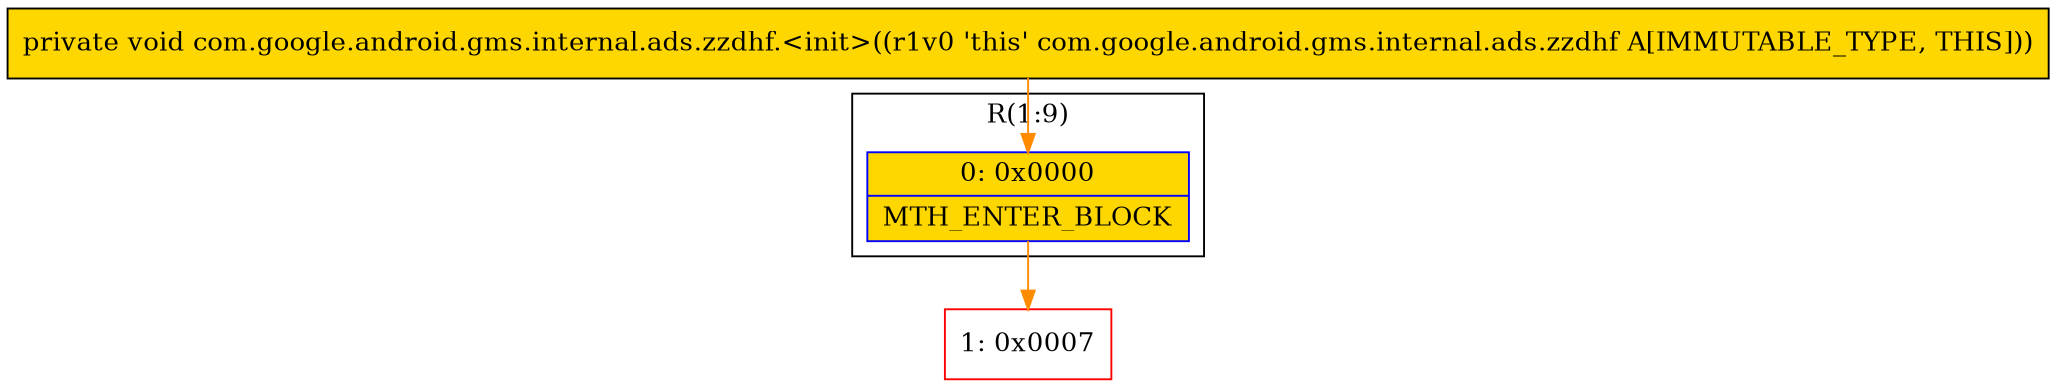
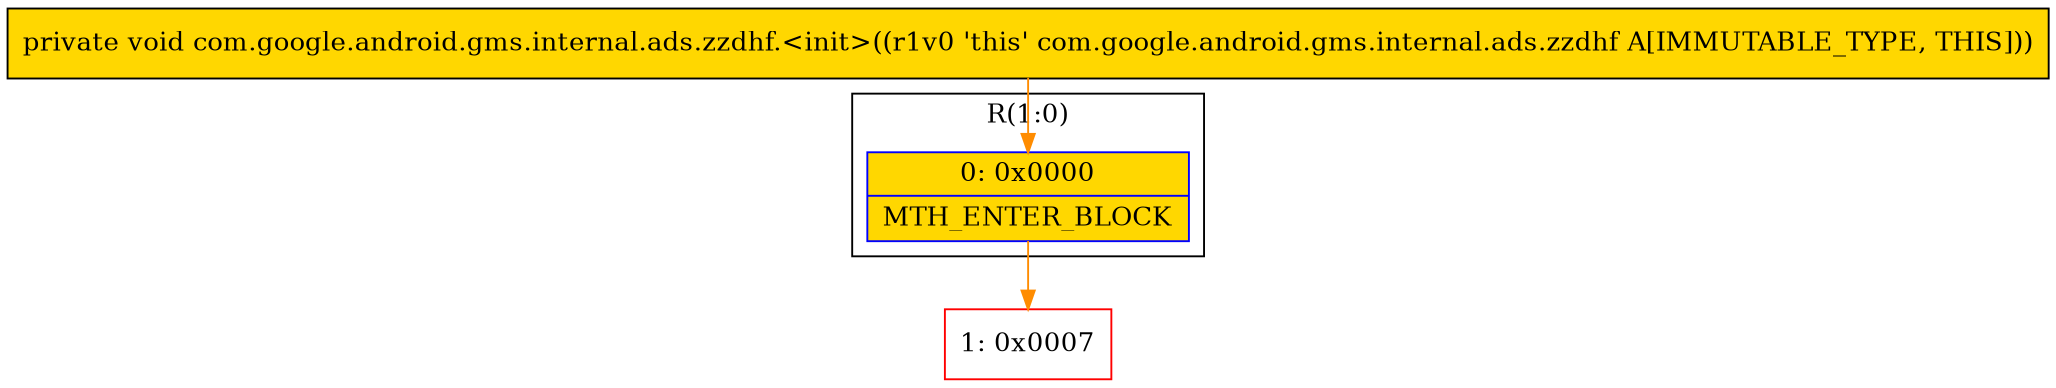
(1028, 115) -> (1028, 115)
